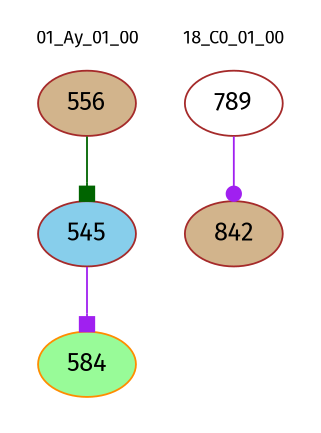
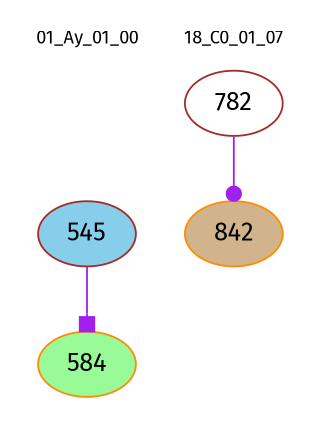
(234, 39) -> (234, 39)
(87, 103) -> none
(234, 103) -> (234, 103)
(234, 234) -> (234, 234)
